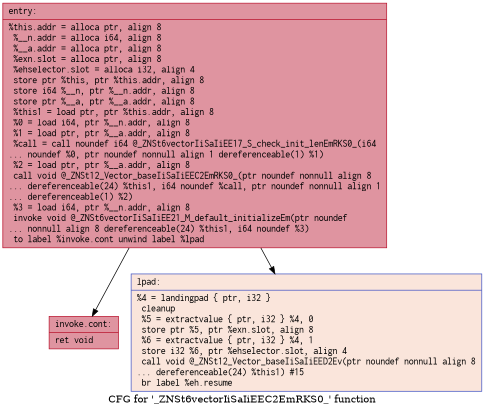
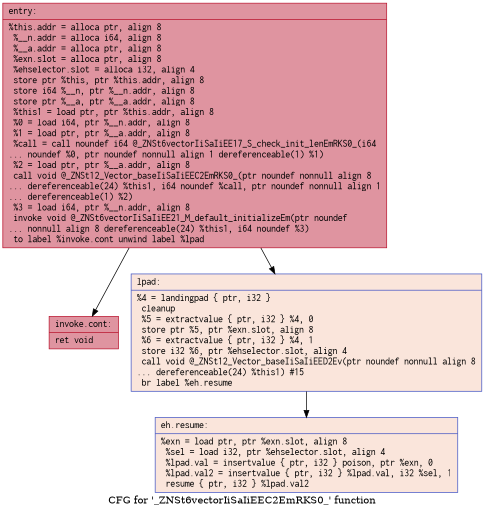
none -> (306, 455)
